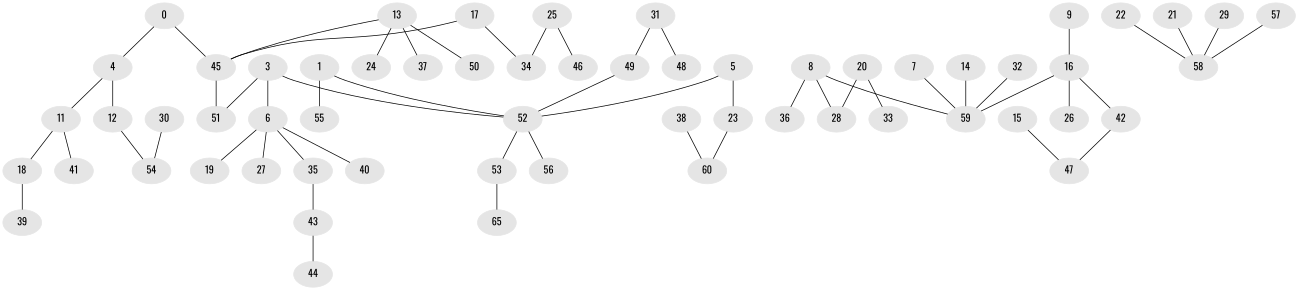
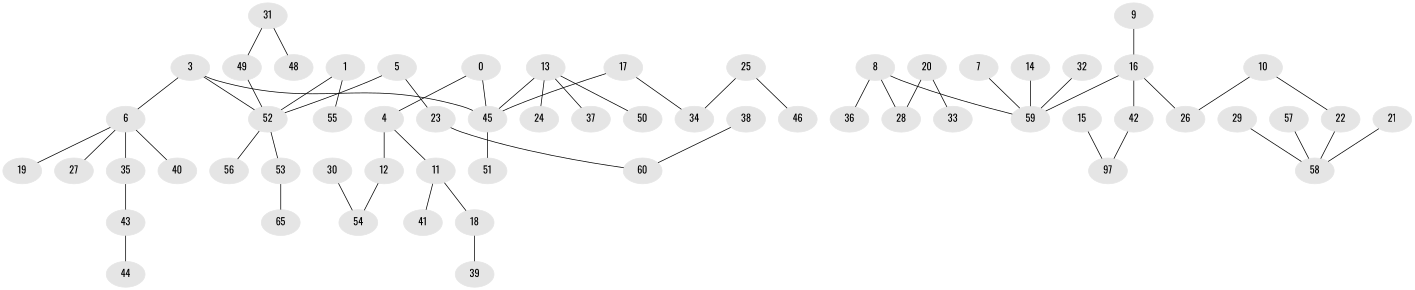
none -> (1263, 67)
(242, 93) -> (325, 94)
(1069, 171) -> (1108, 171)
